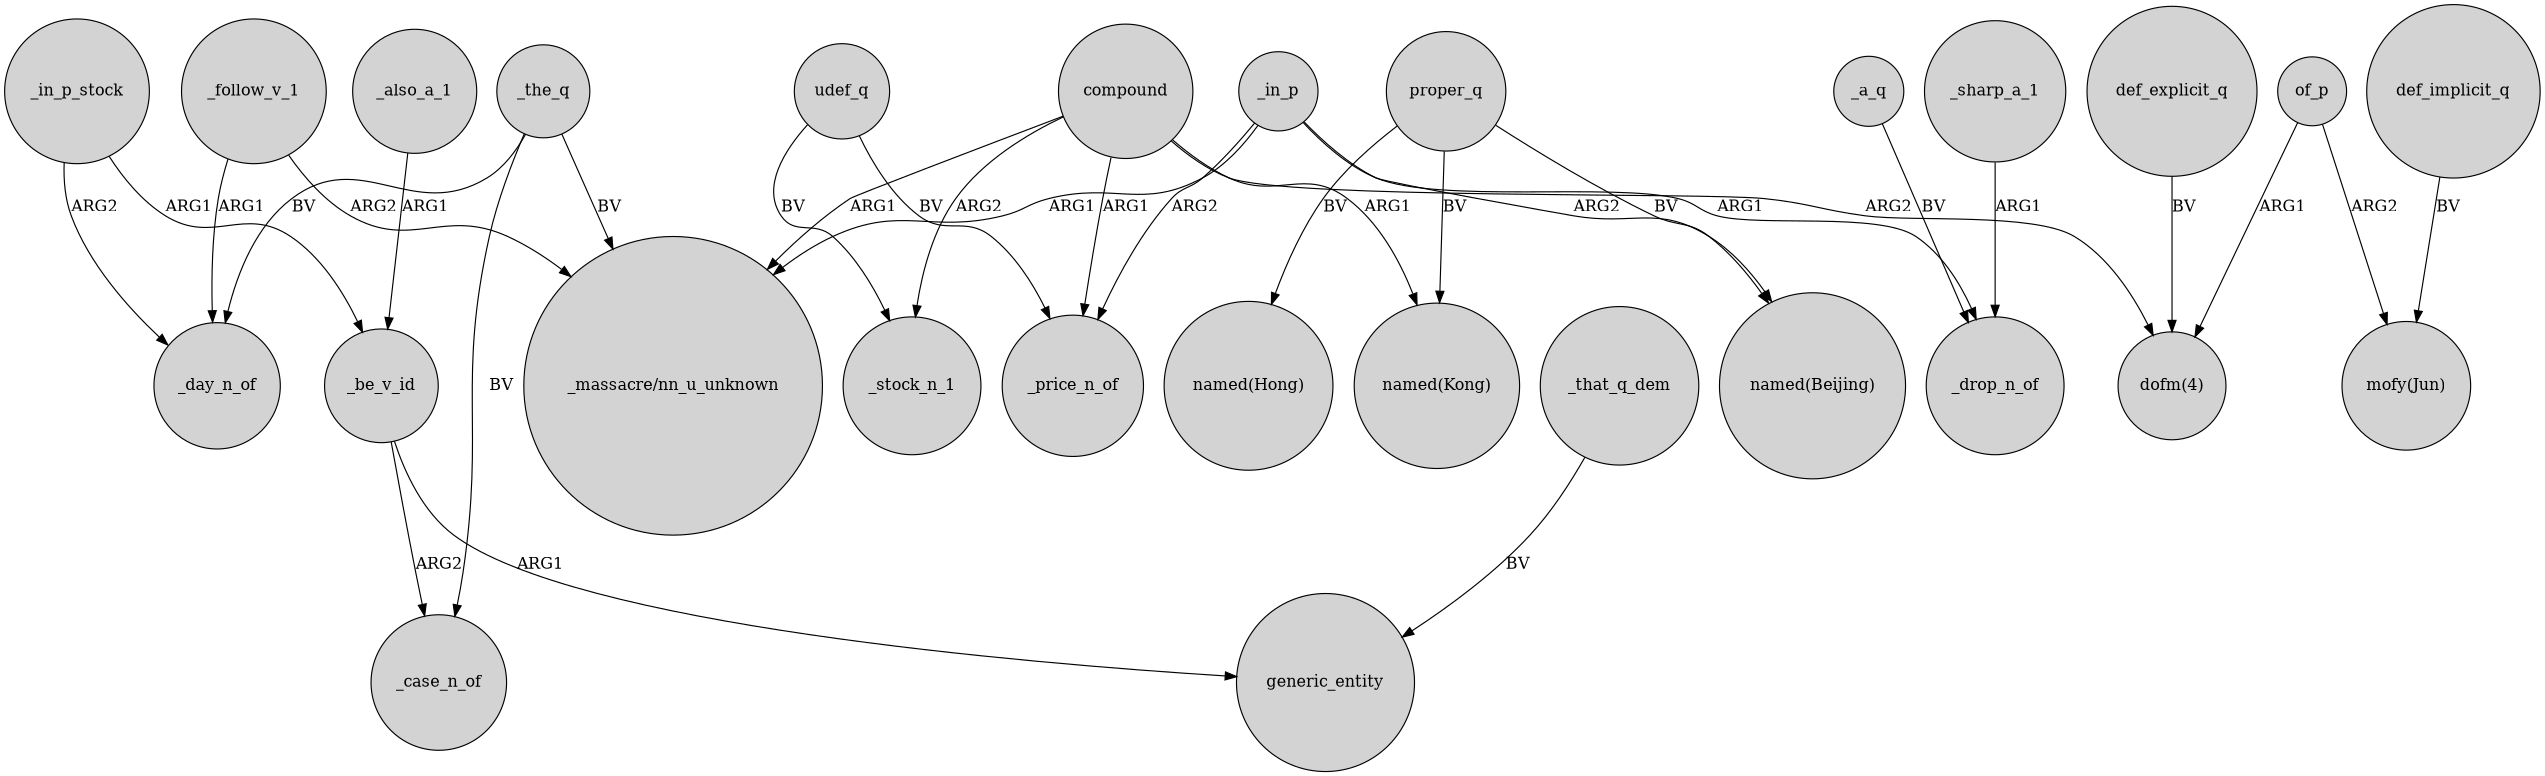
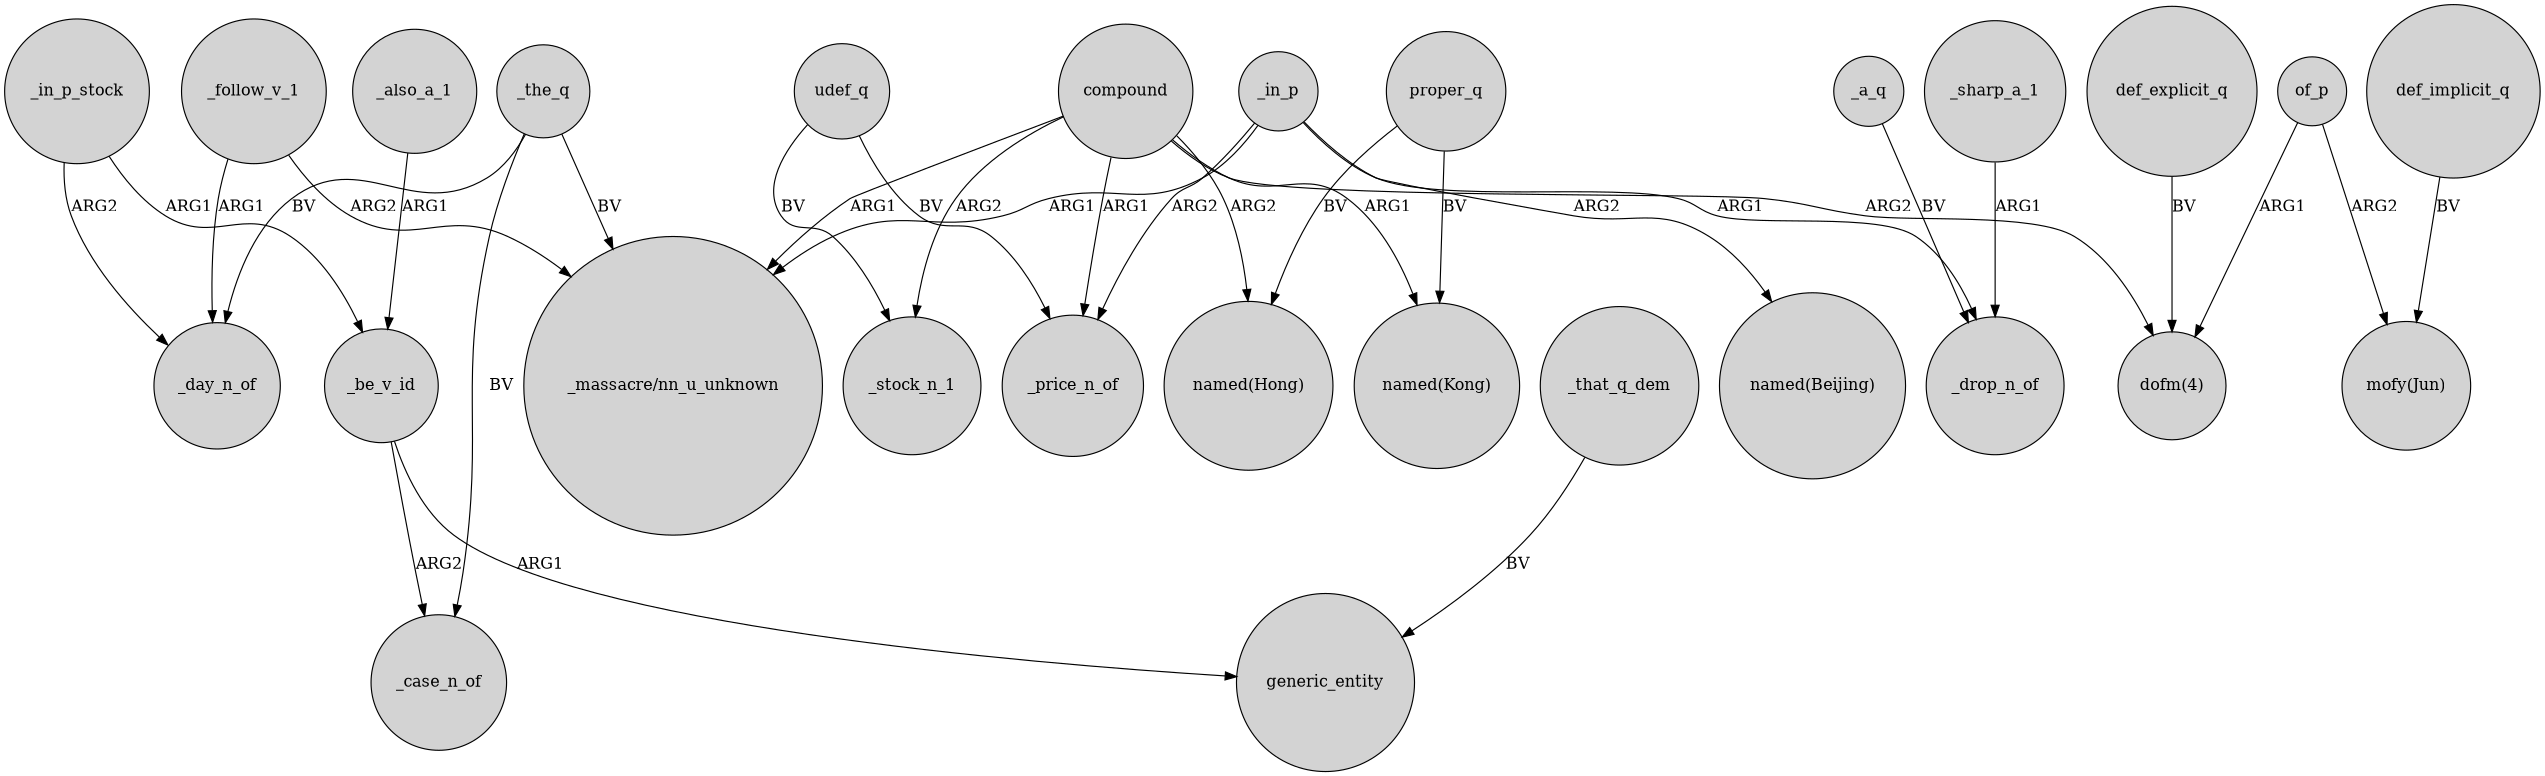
none -> (1226, 206)
(1634, 206) -> none
